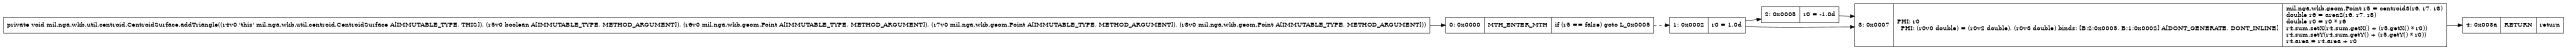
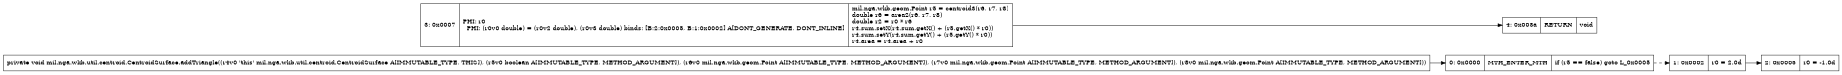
(1845, 16) -> none
(2316, 22) -> (882, 22)
(1727, 25) -> (1727, 63)
(2550, 25) -> (1587, 25)
(1798, 27) -> none
